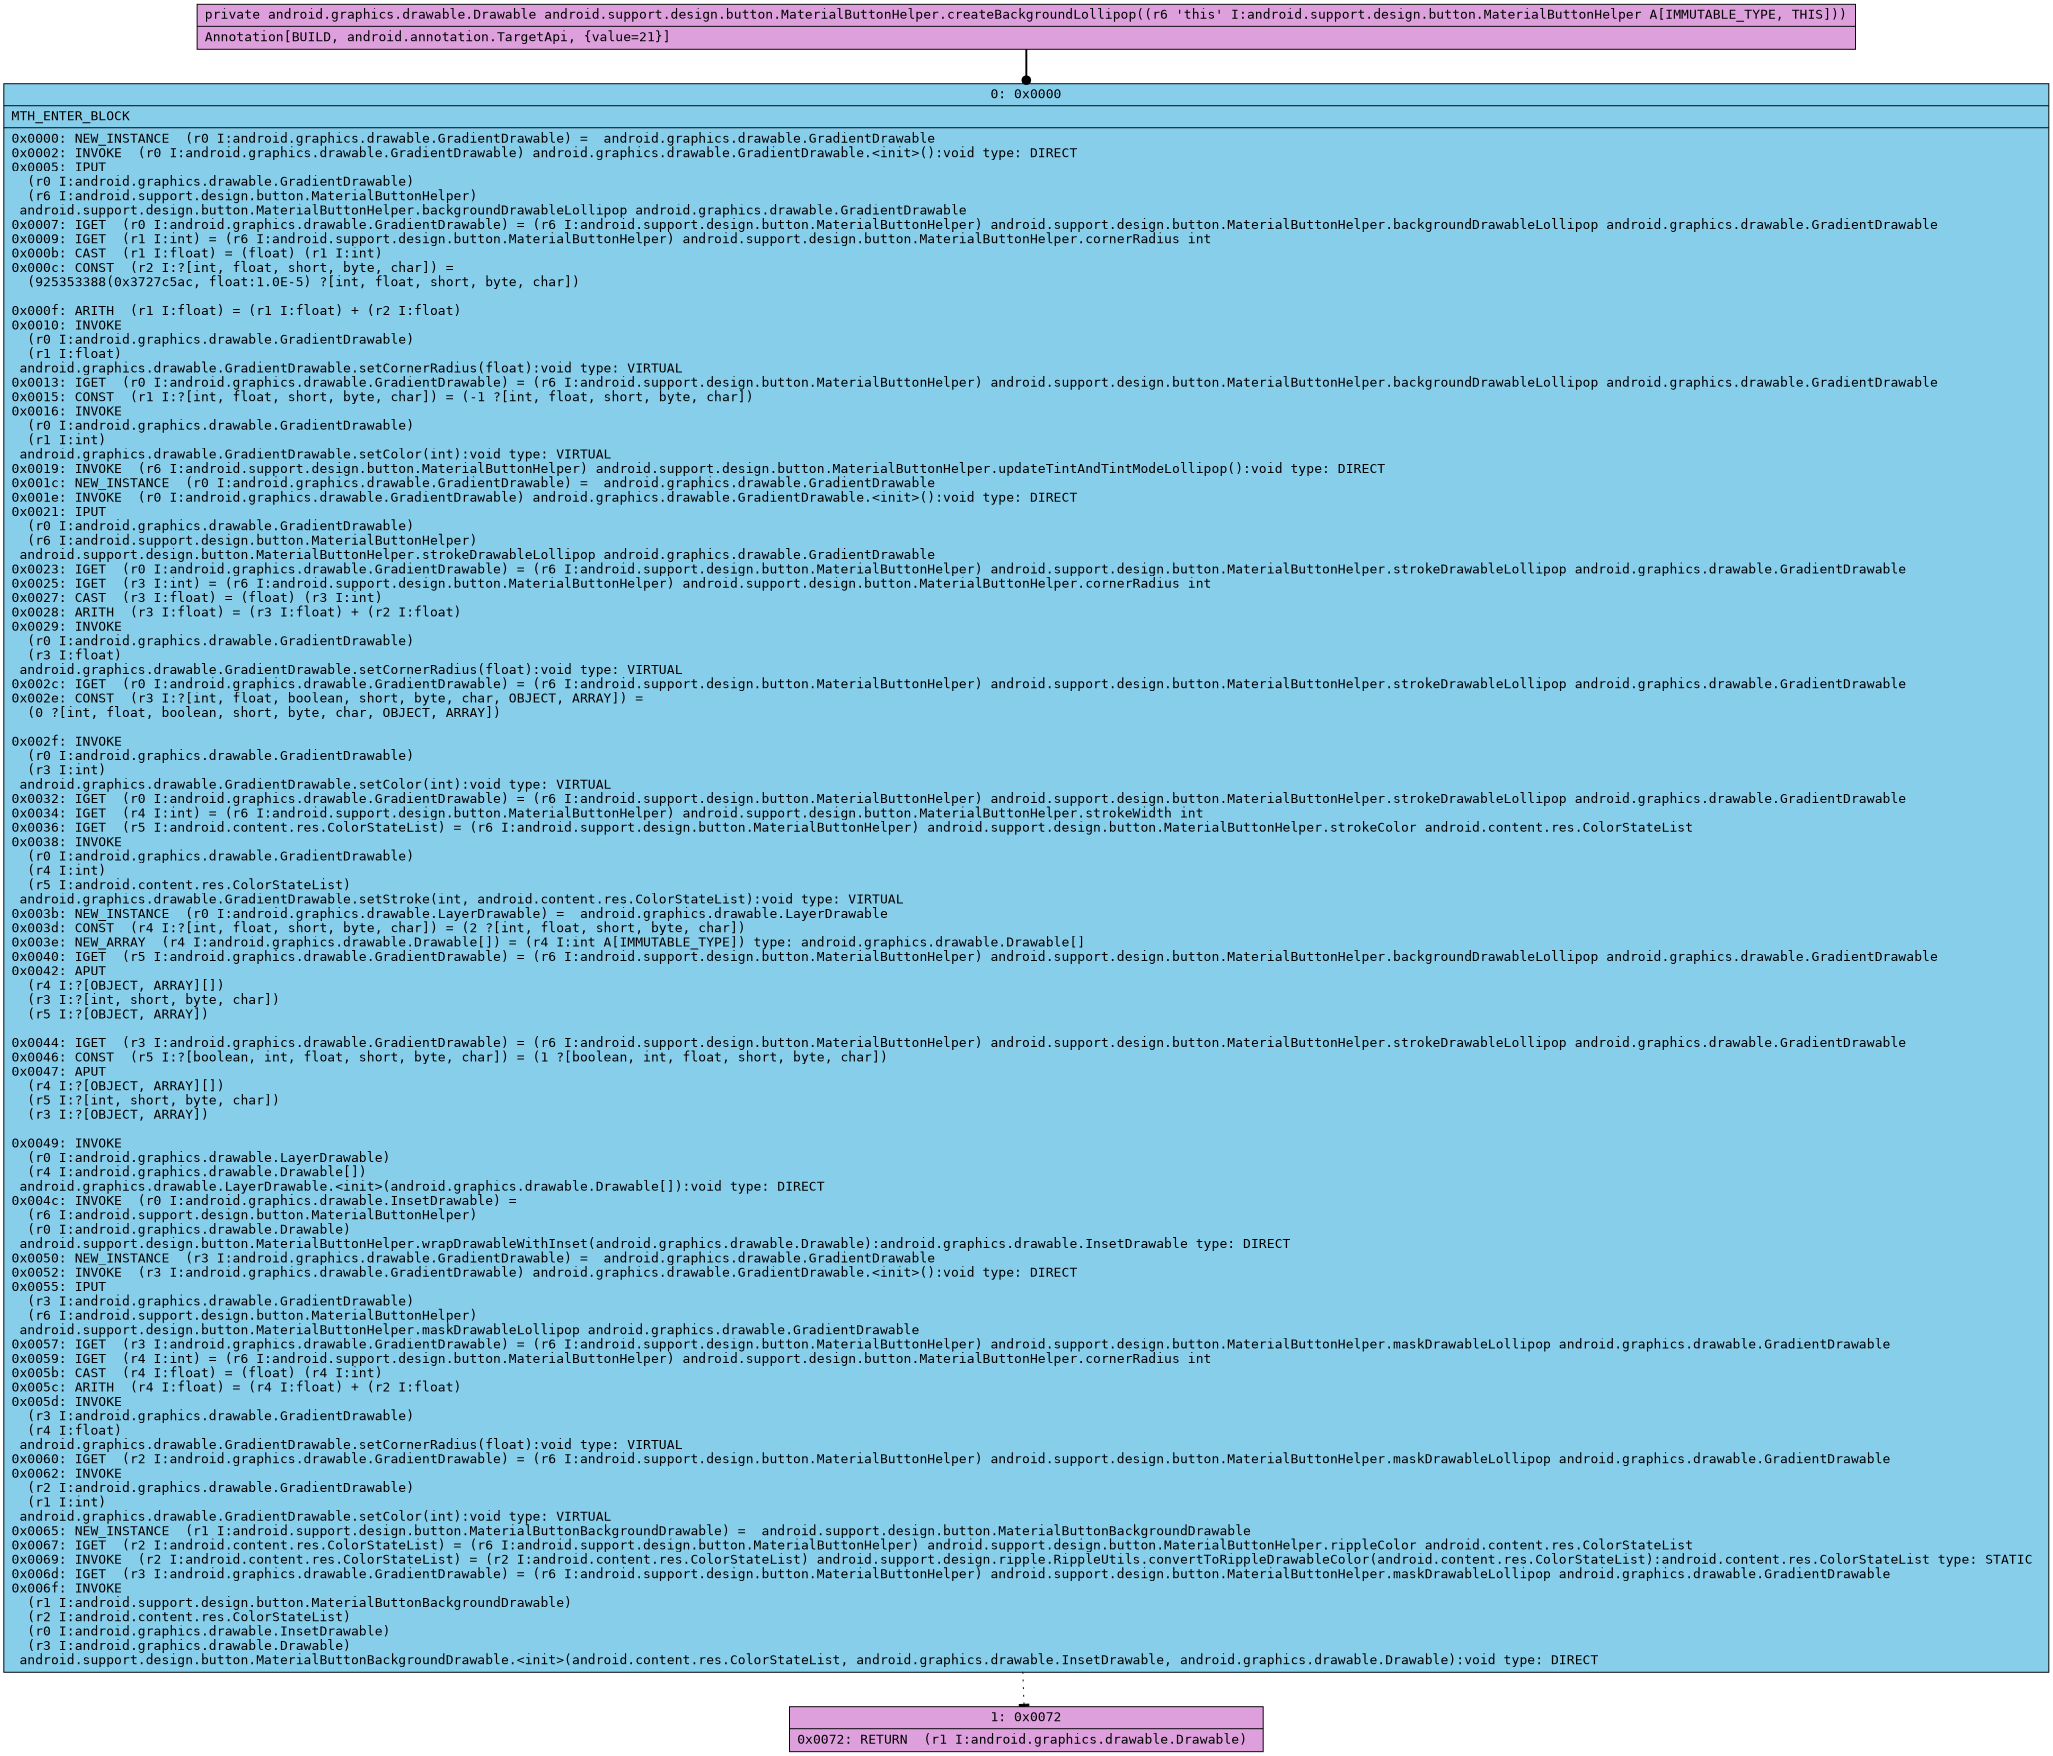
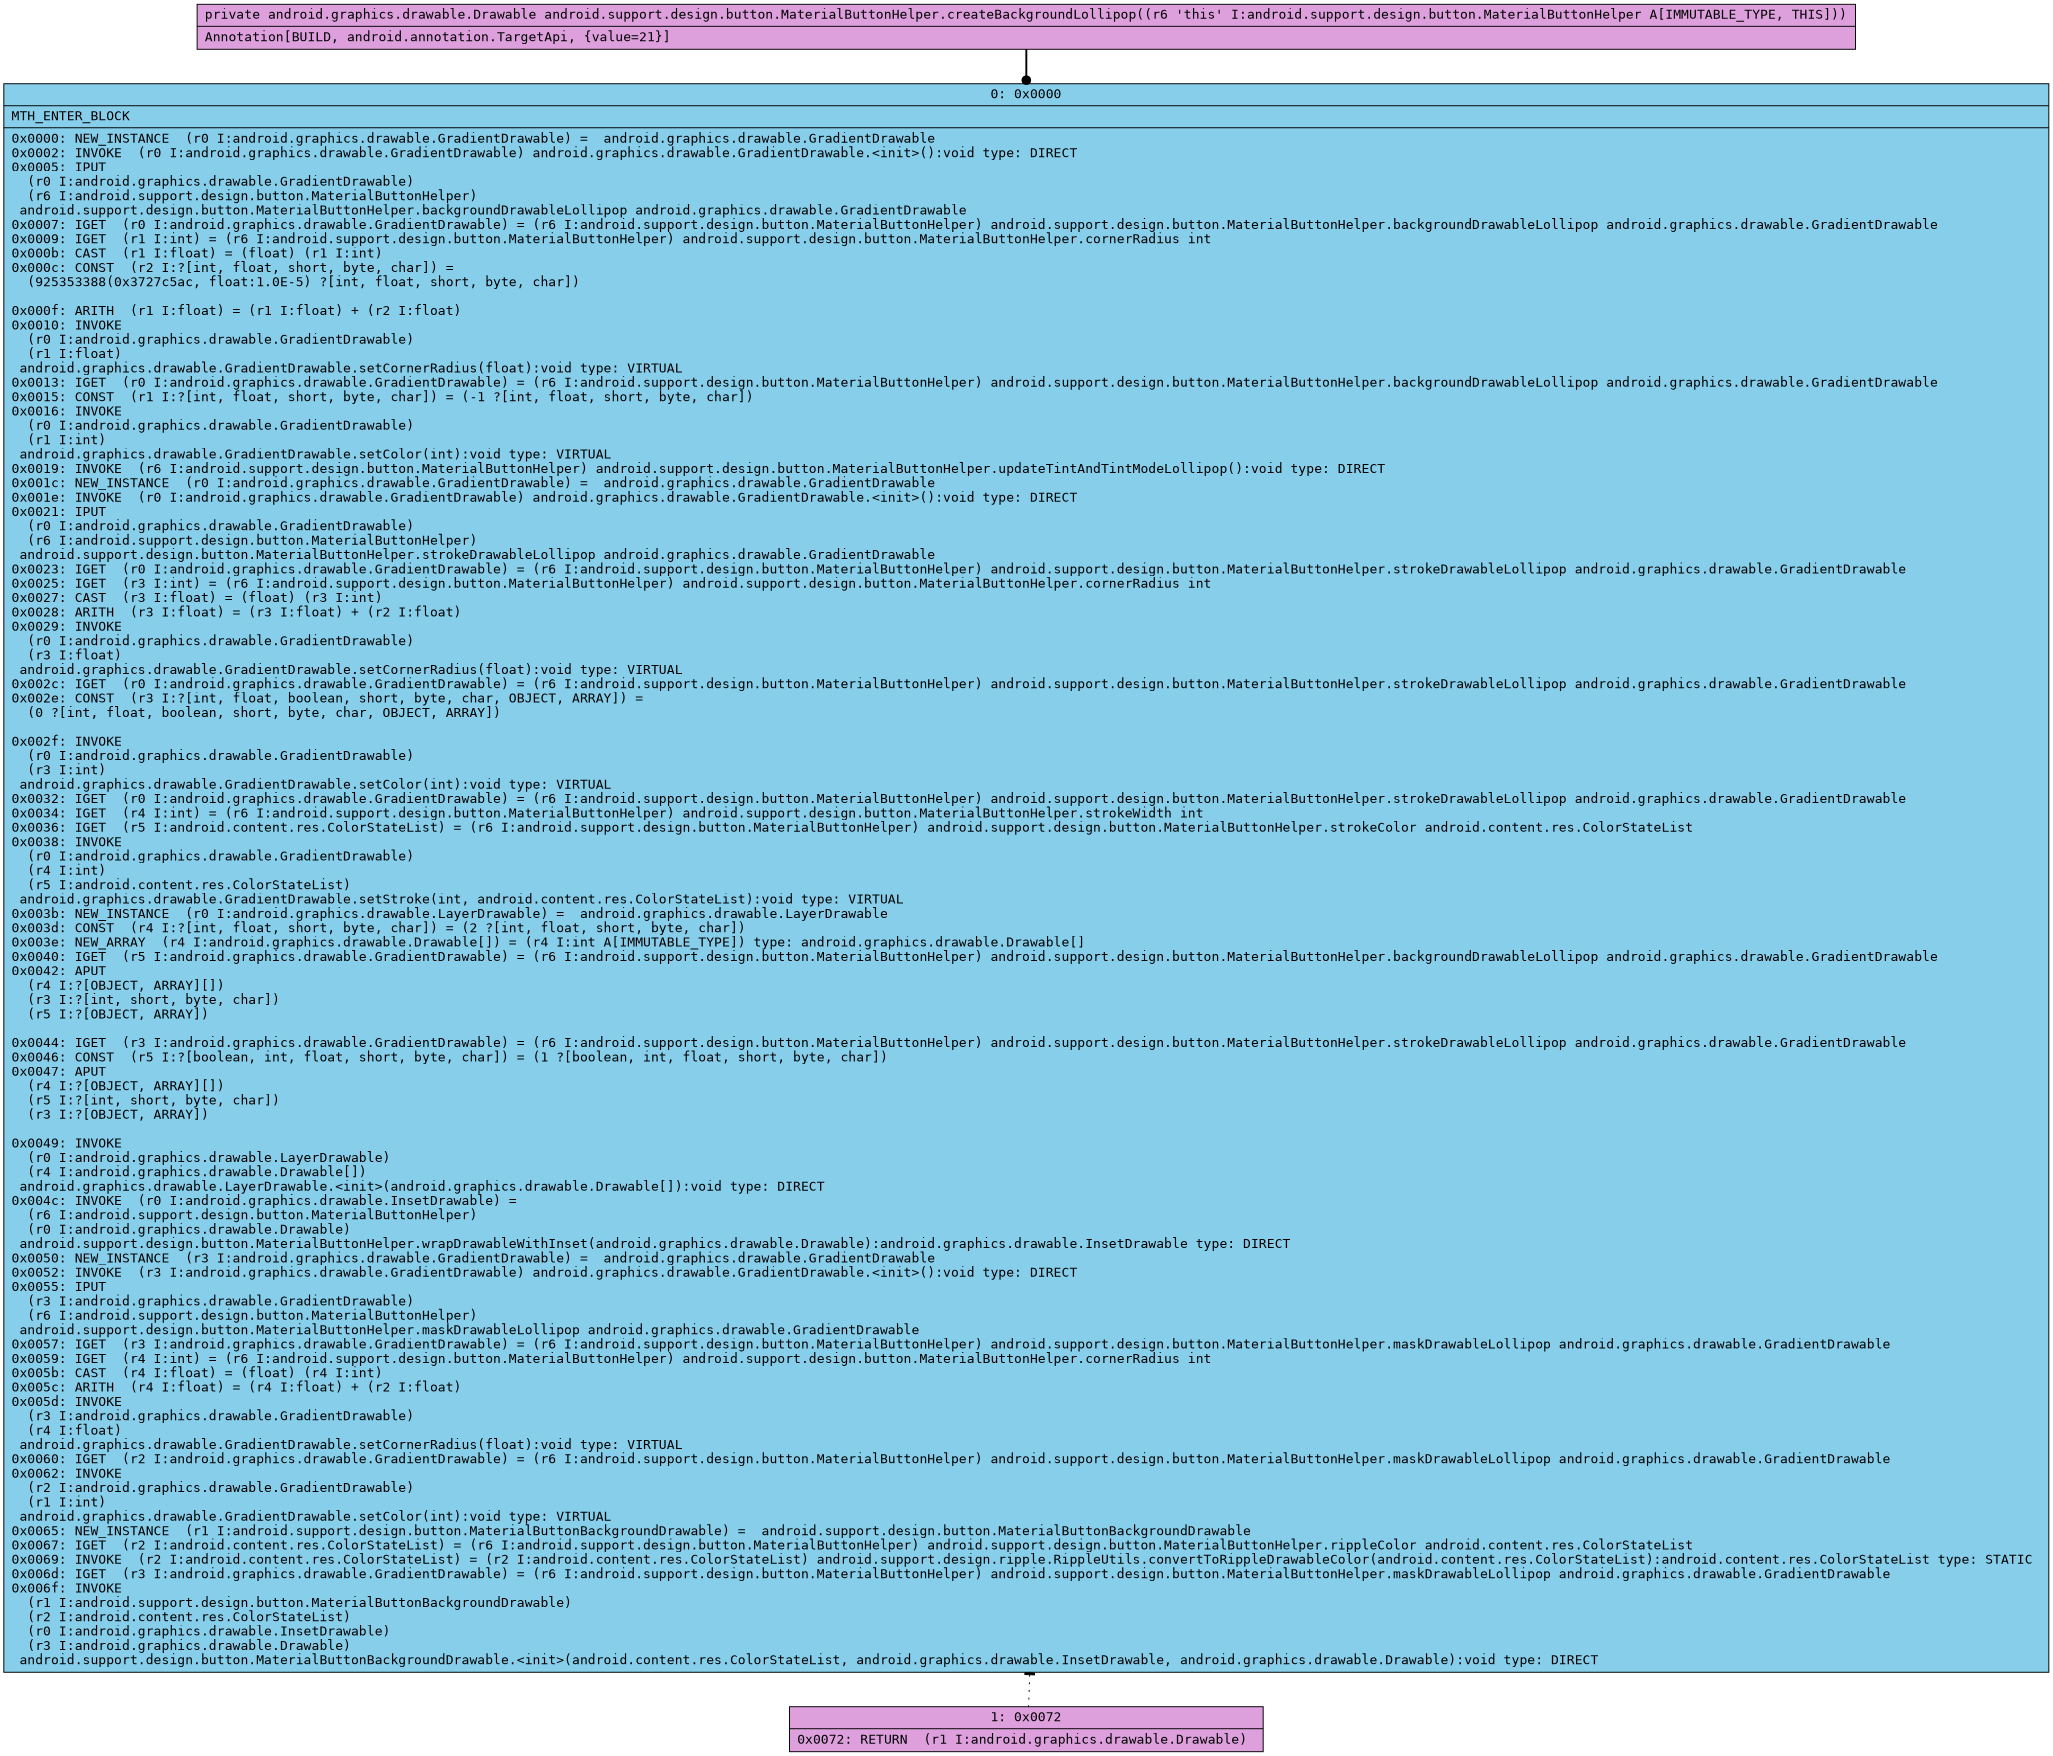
(1023, 1687) -> (1029, 1692)
